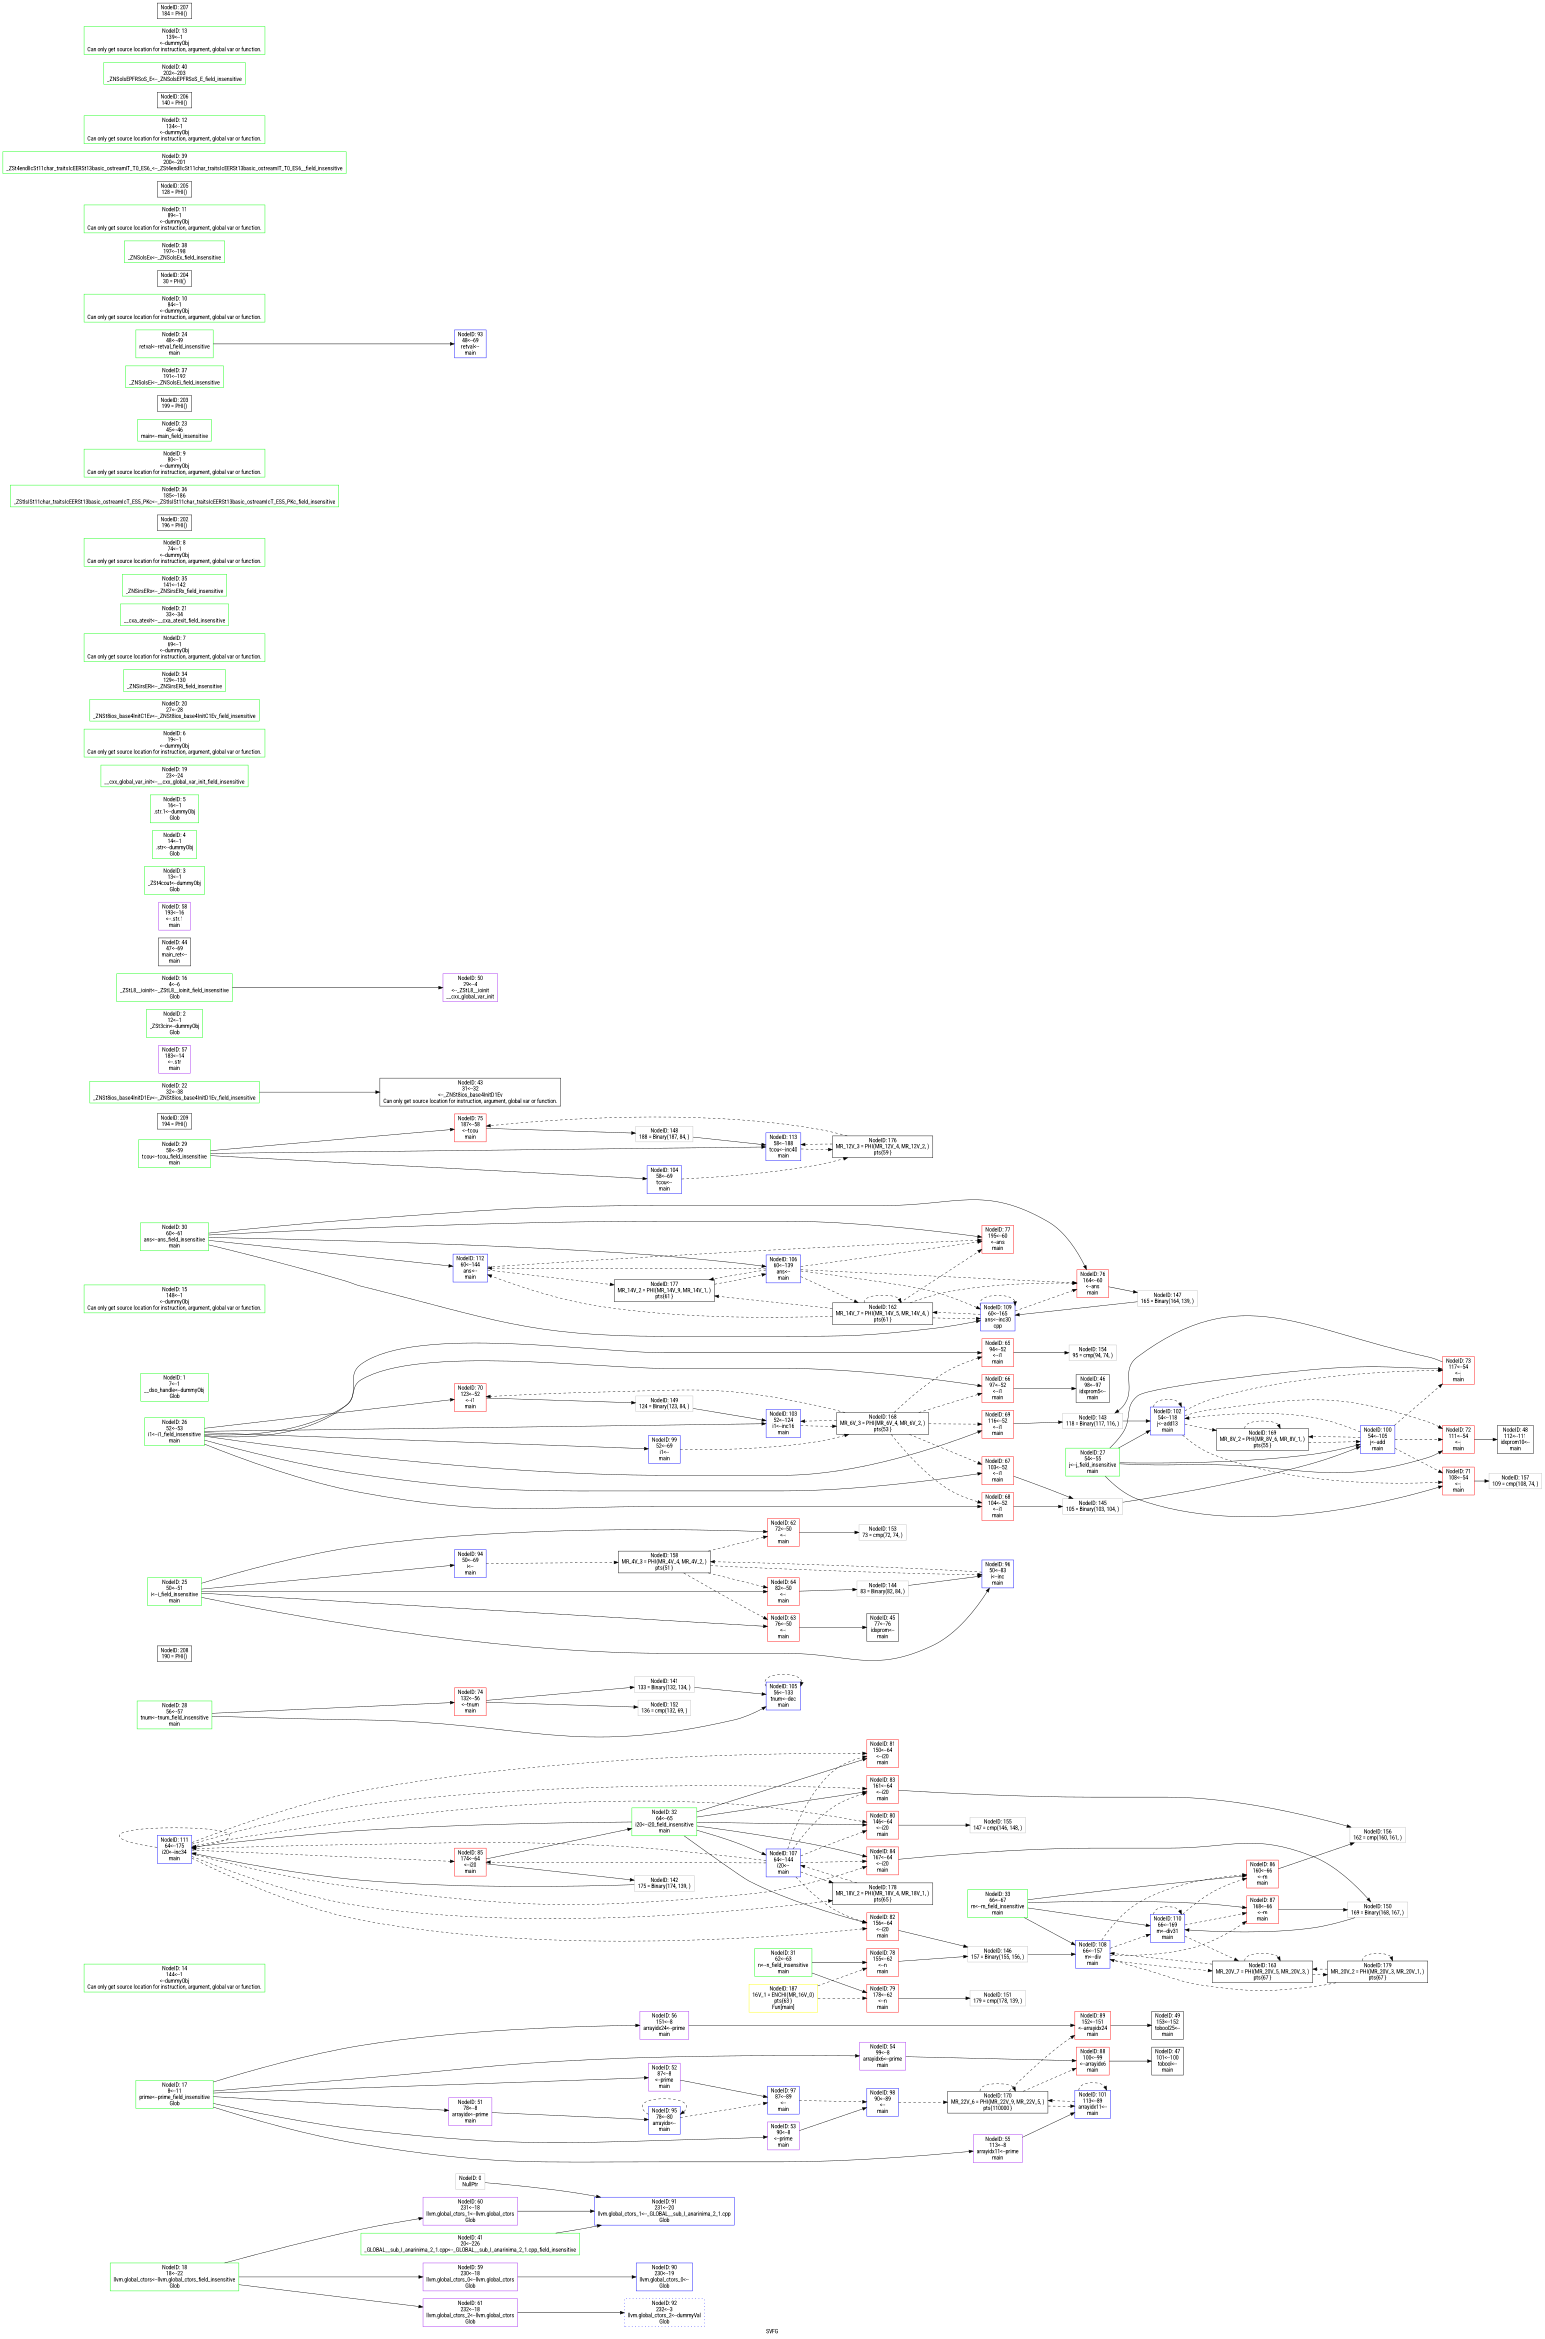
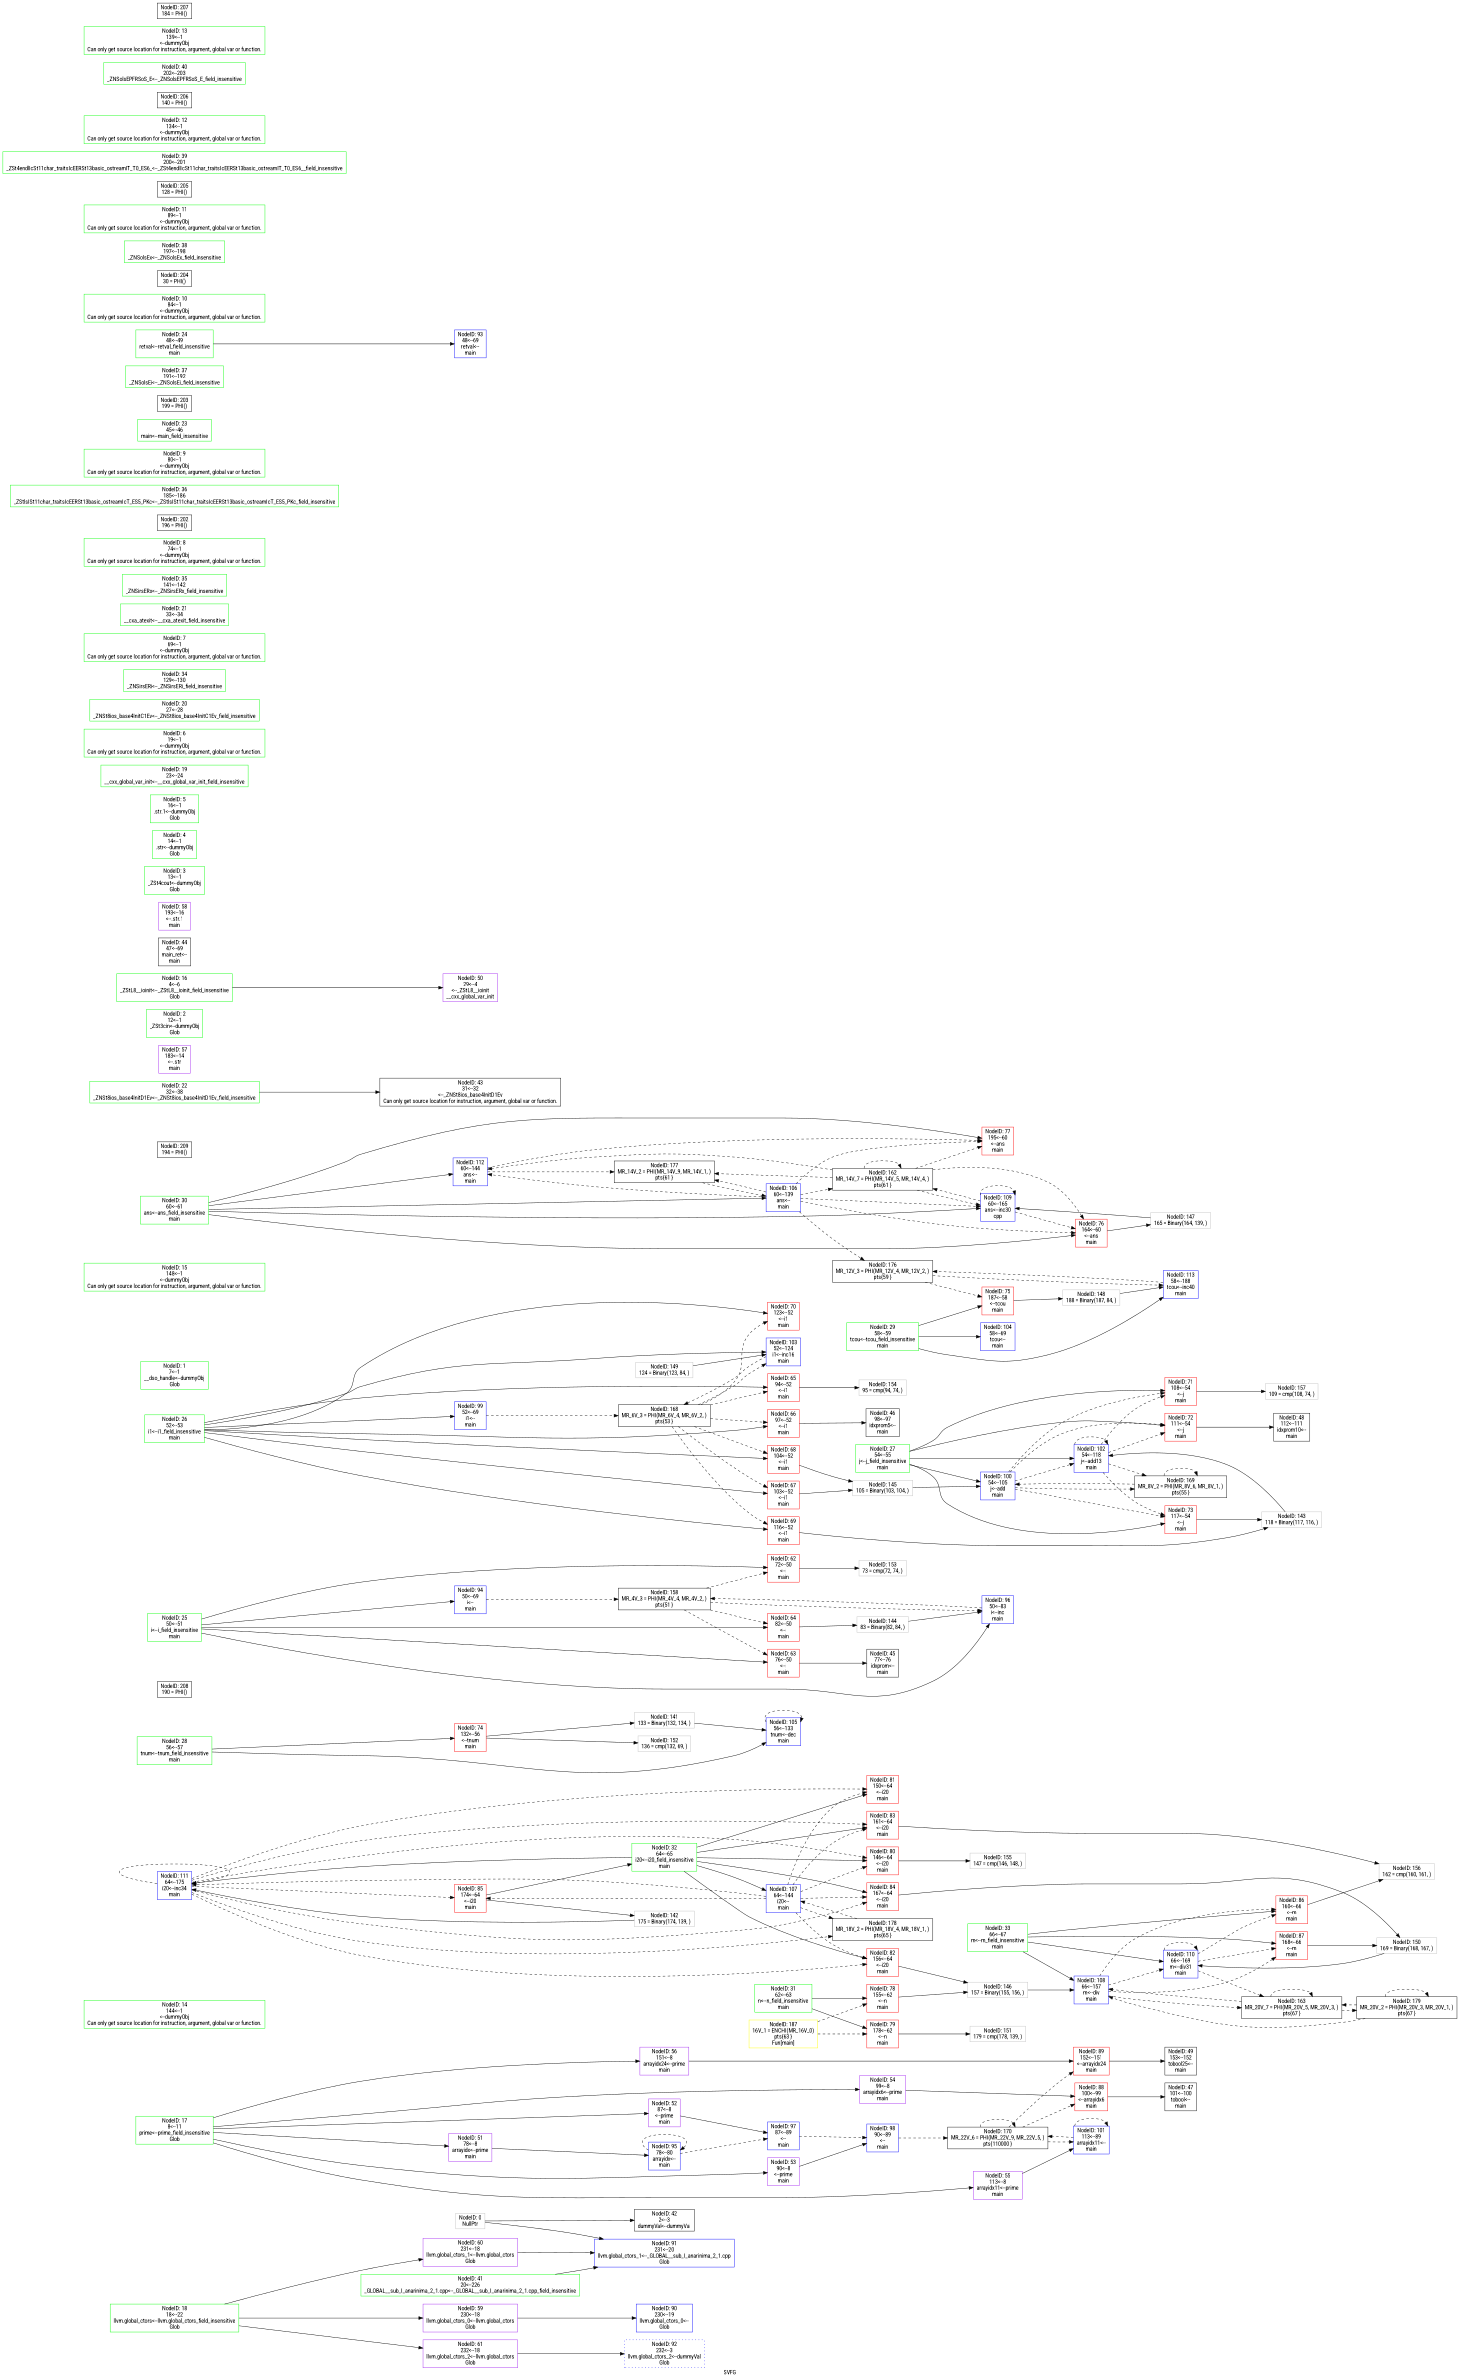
(763, 1173) -> (829, 1236)
(559, 1400) -> none
none -> (664, 2220)
